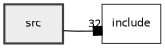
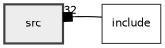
(77, 31) -> (88, 17)
